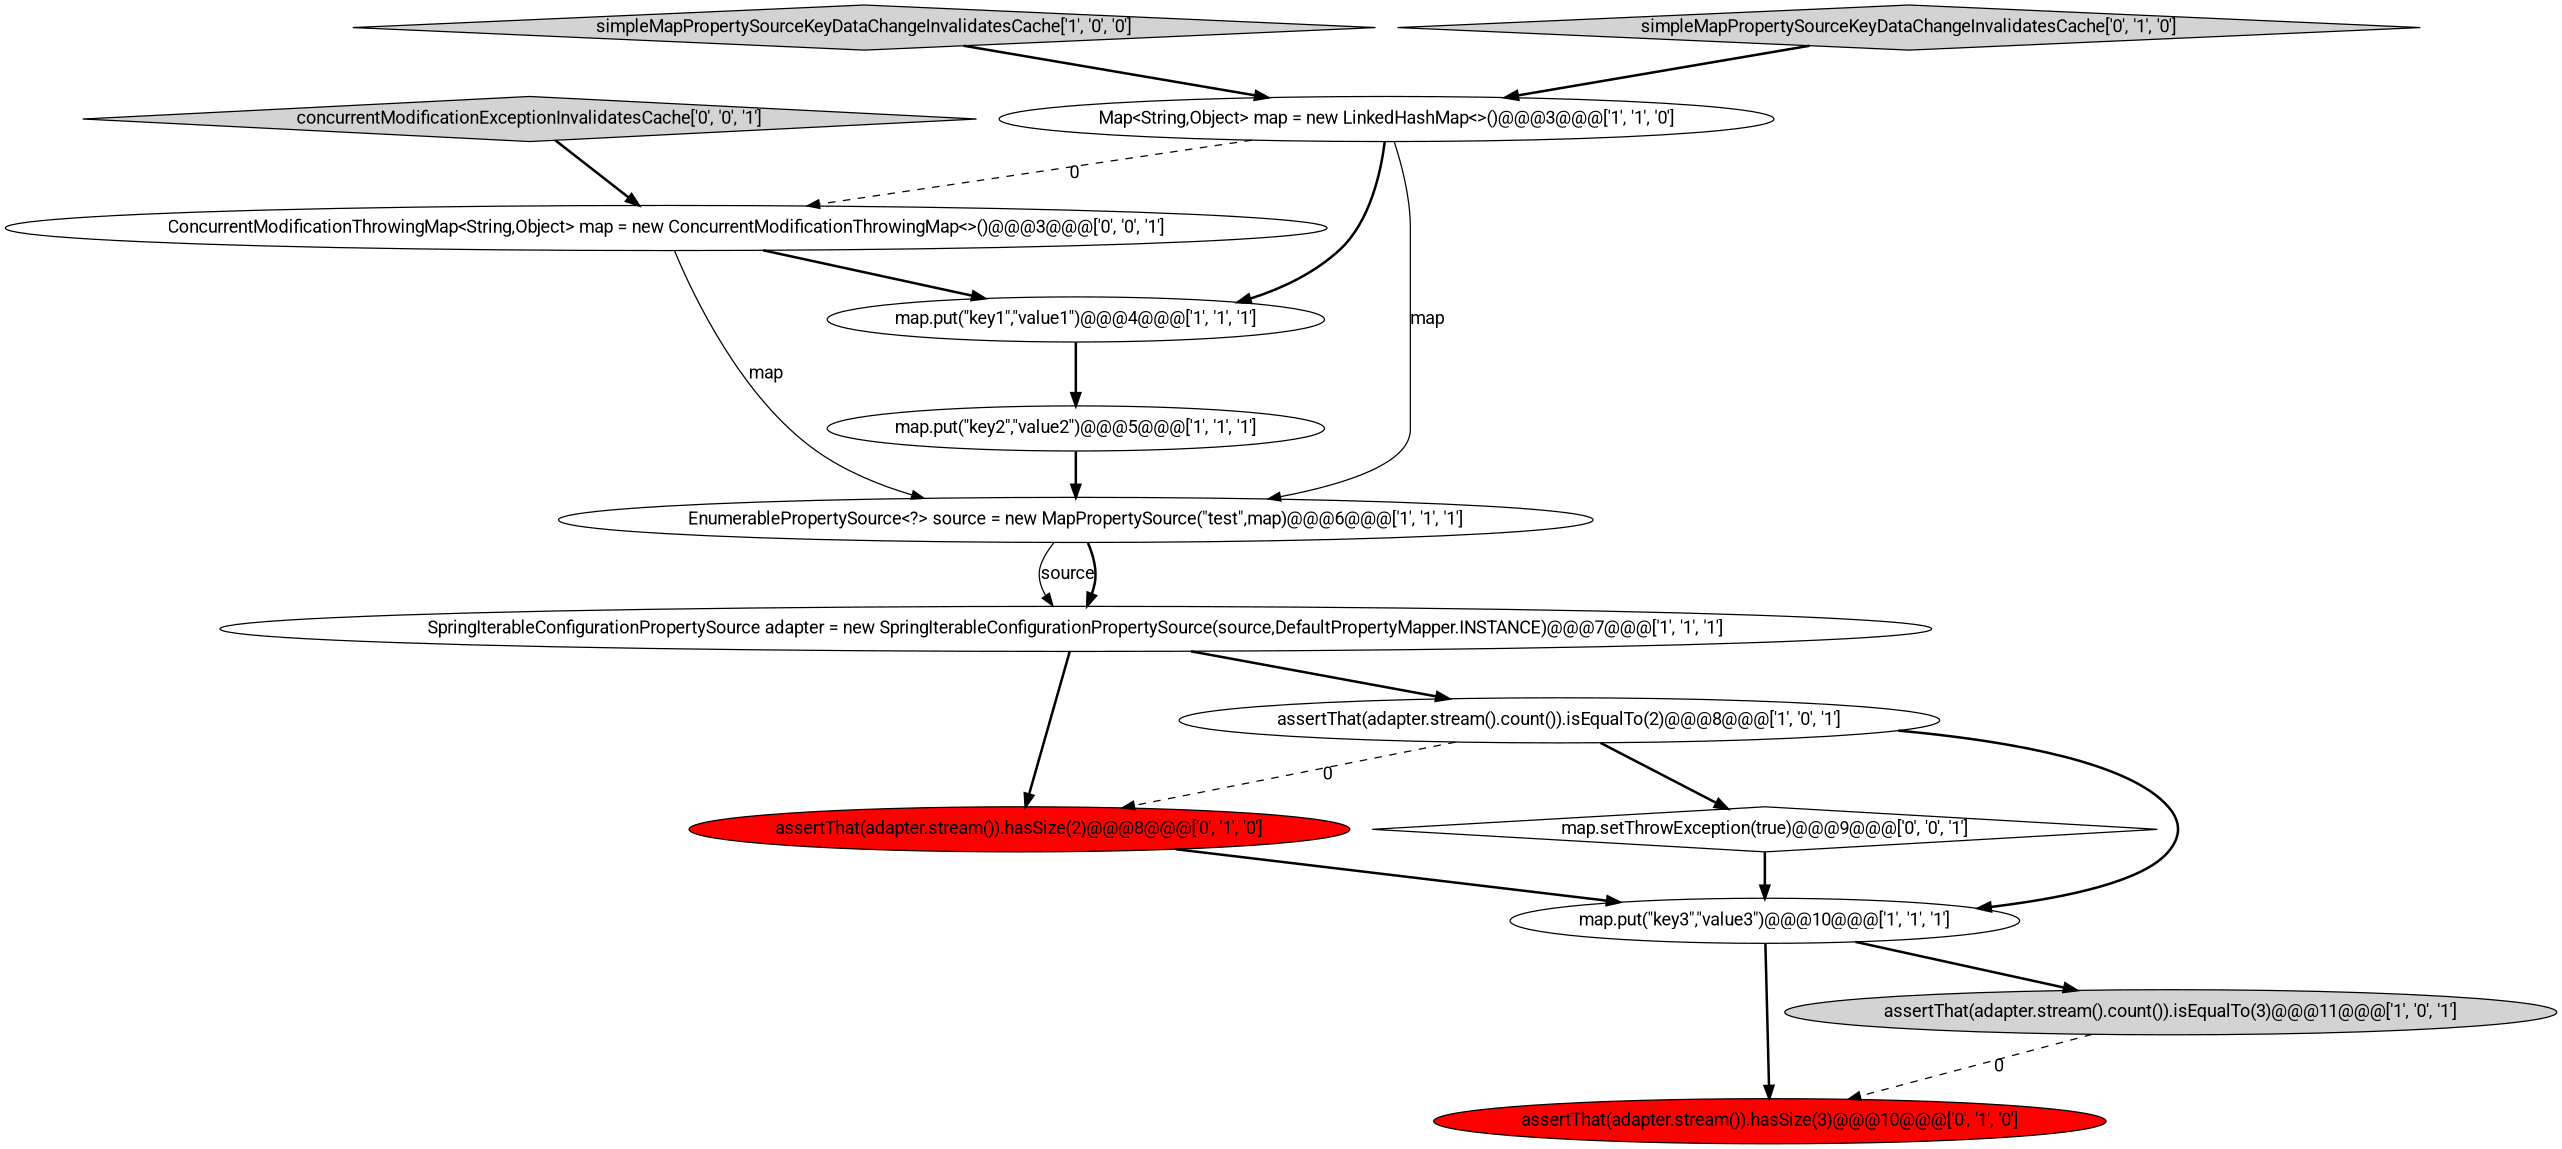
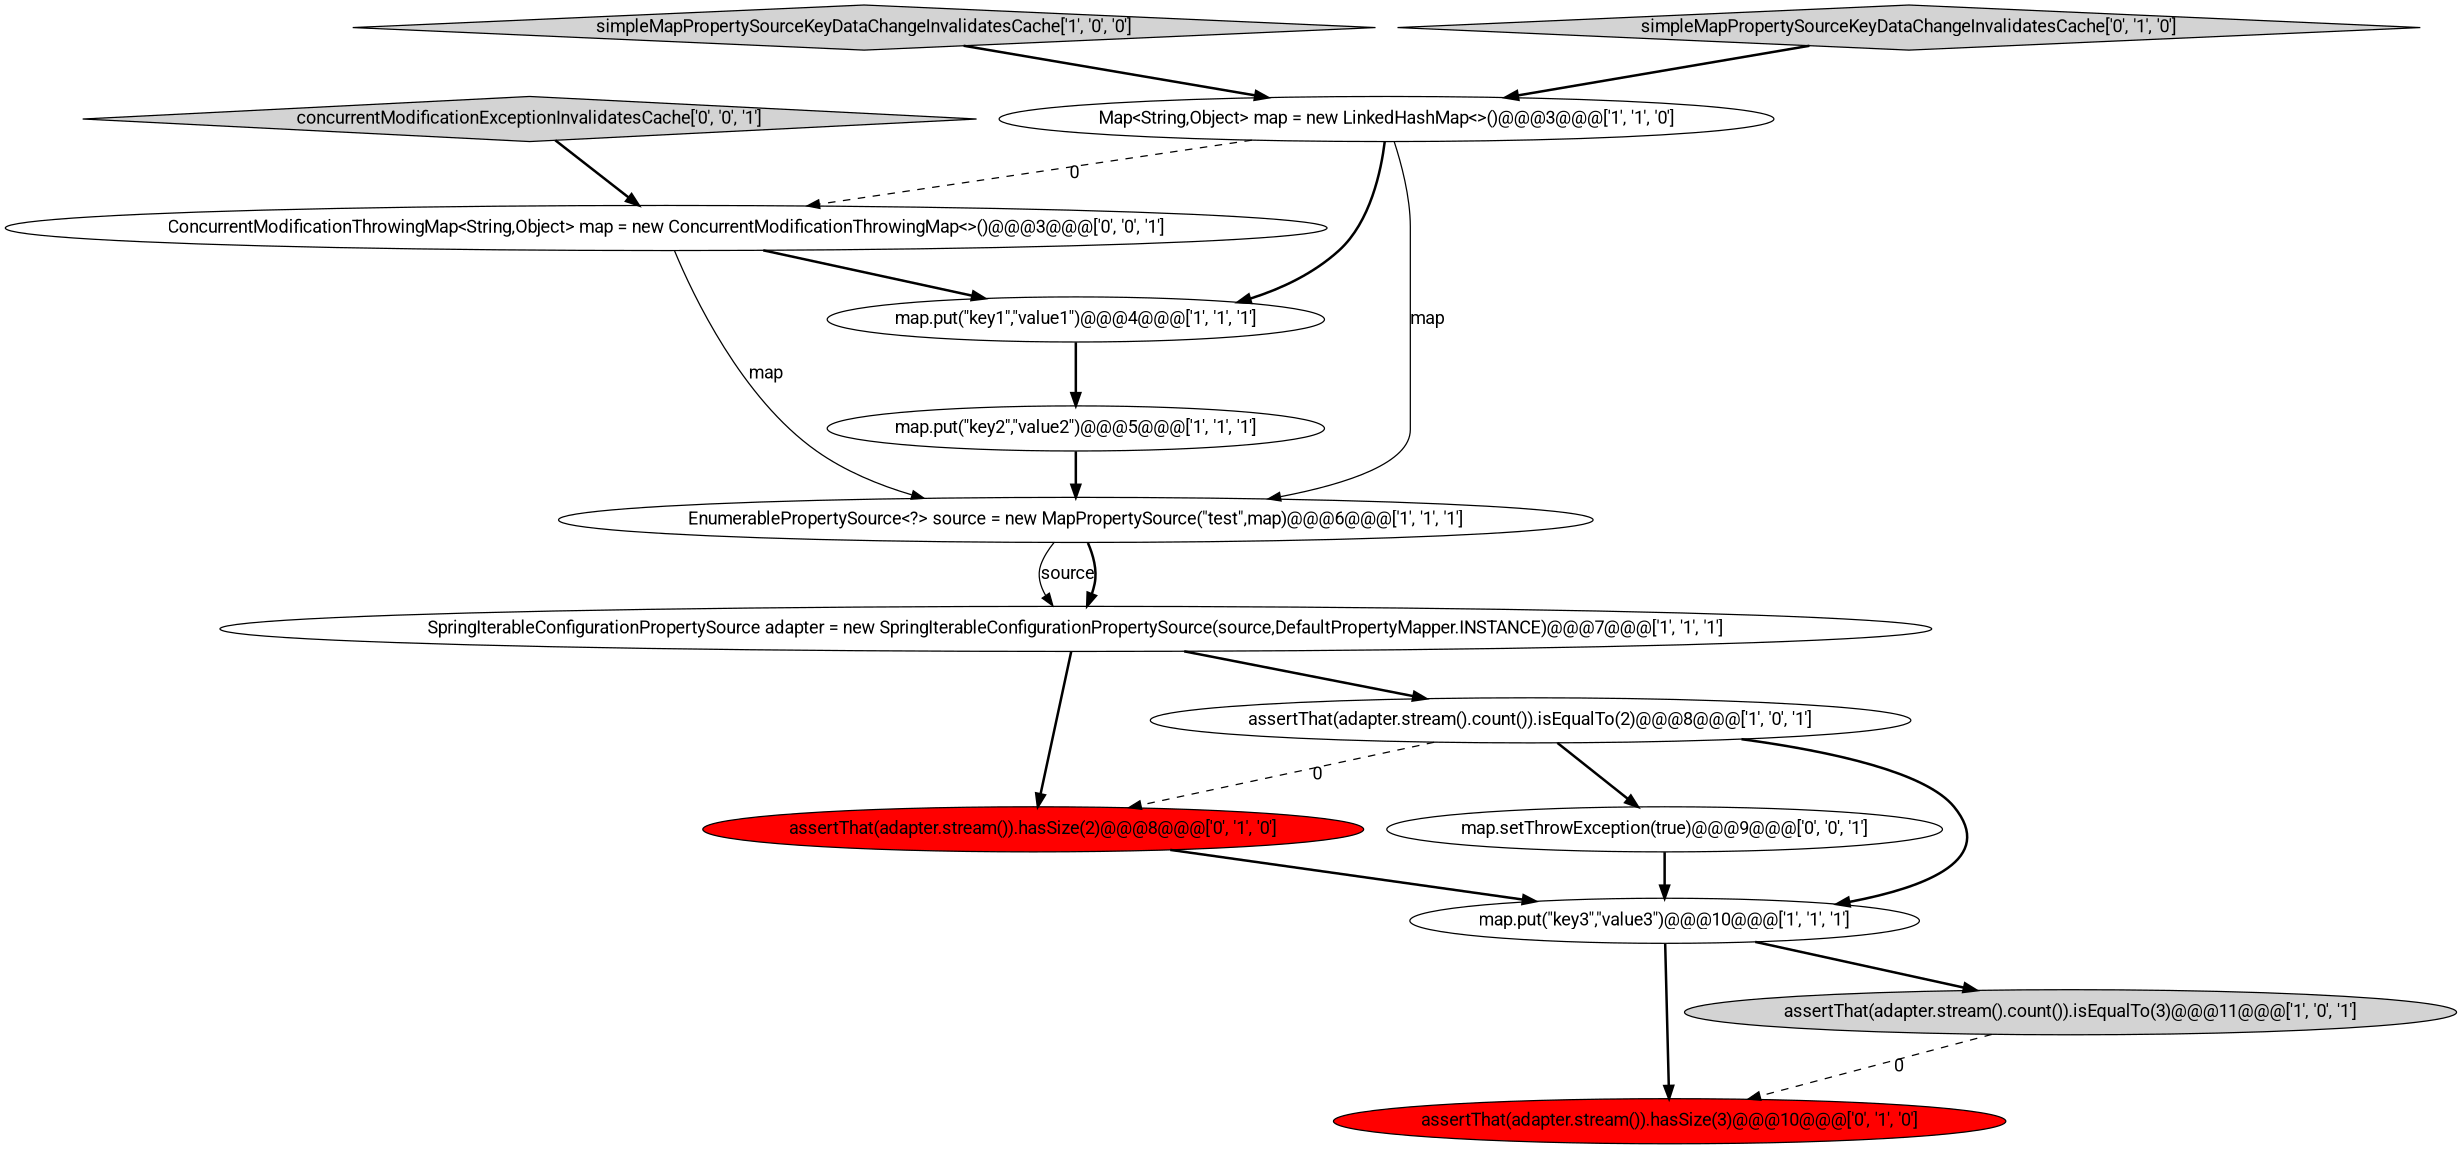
(1765, 829) -> (1665, 829)
